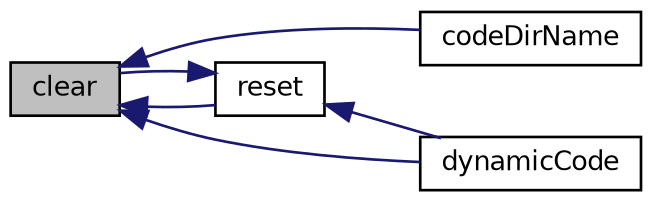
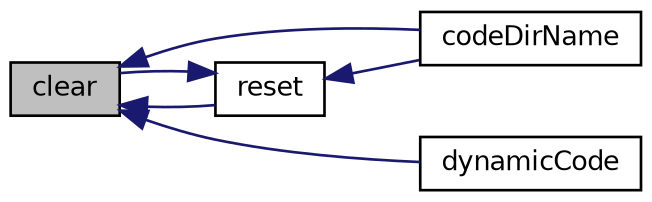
(396, 125) -> (386, 67)
